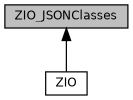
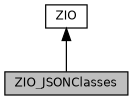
(66, 56) -> (66, 56)
